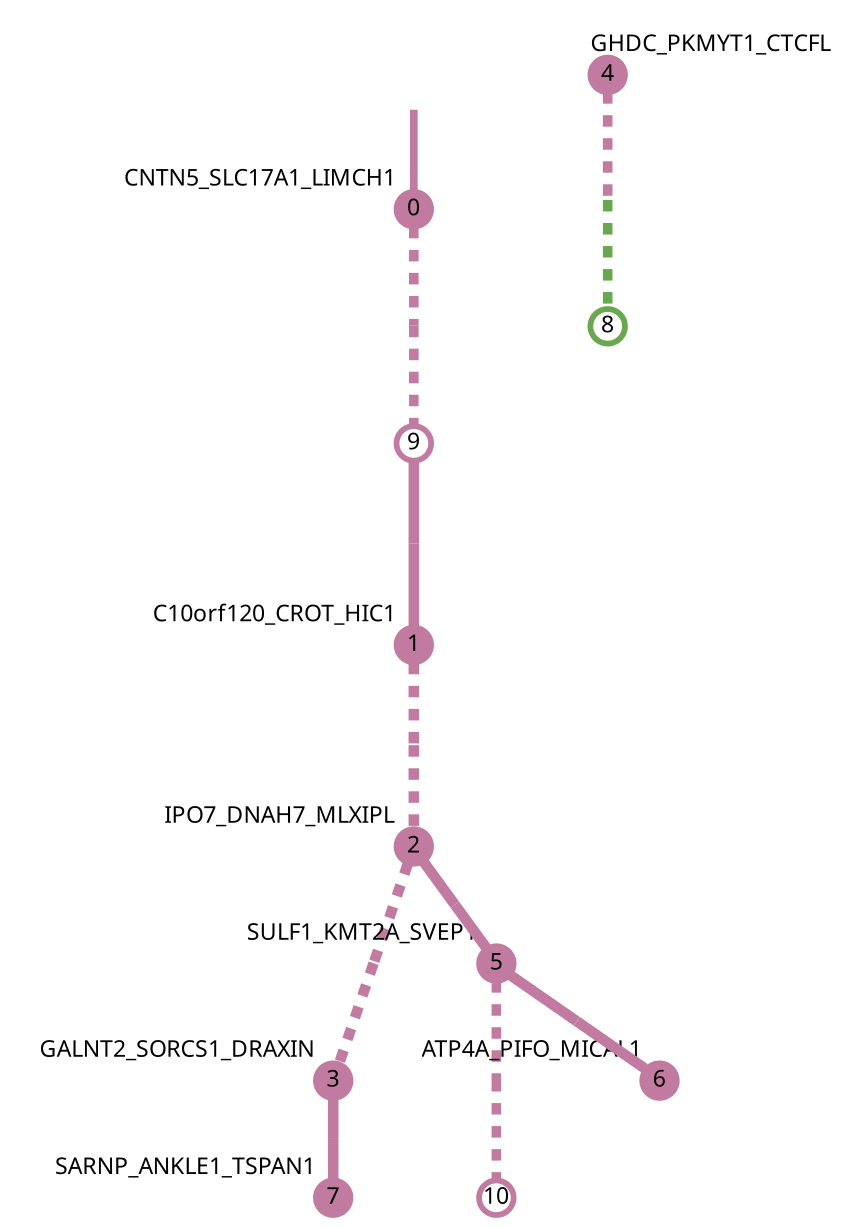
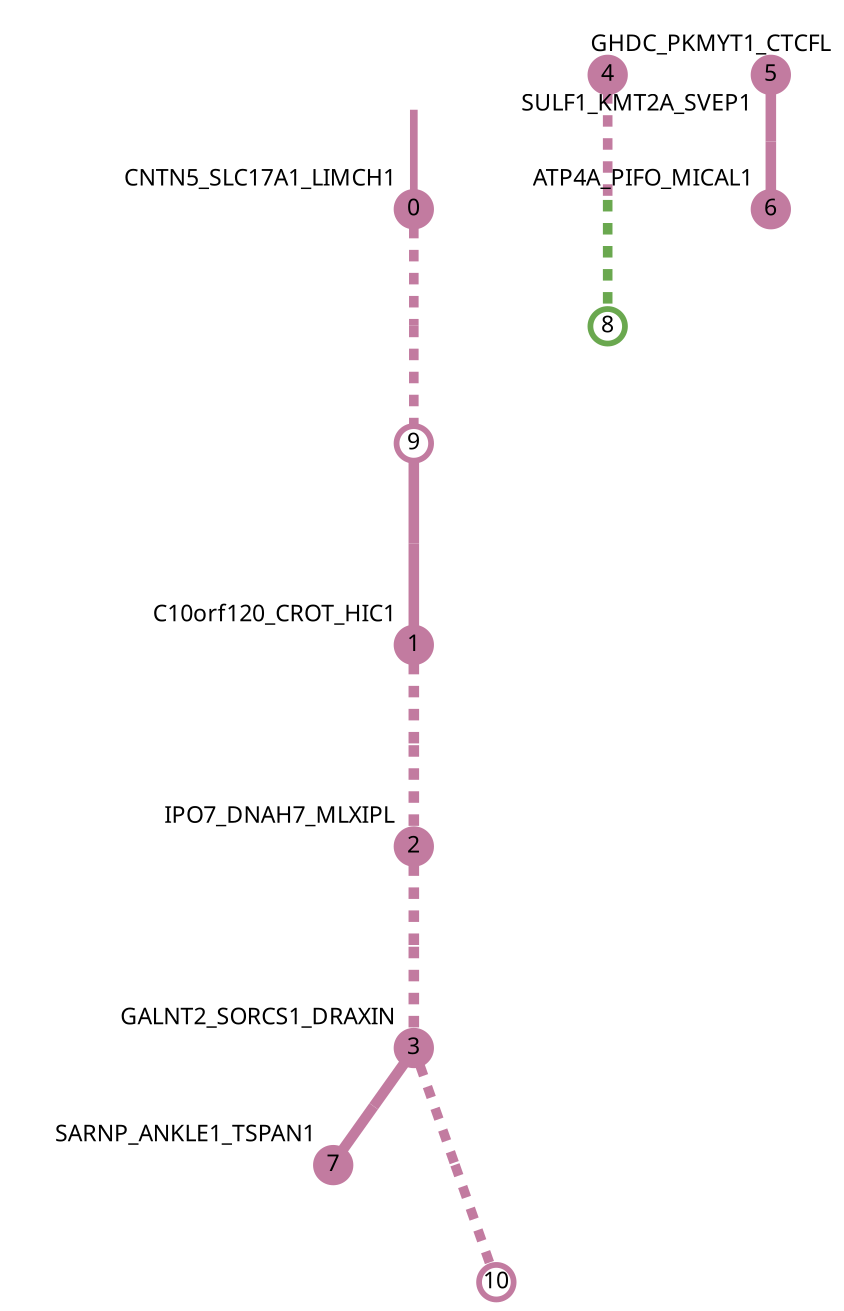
(455, 905) -> none
(496, 1080) -> (455, 1165)
